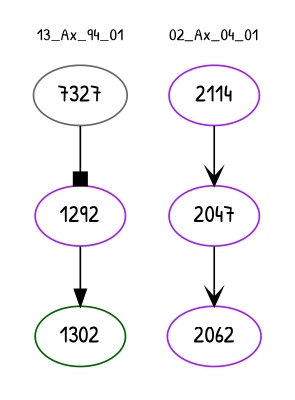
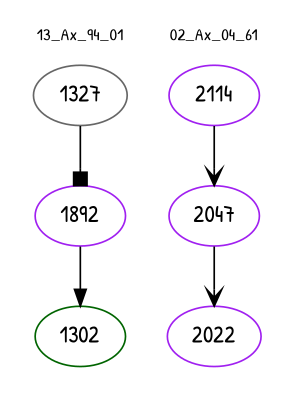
(214, 36) -> (214, 36)
(80, 95) -> (80, 95)
(80, 216) -> (80, 216)
(214, 336) -> (214, 336)
